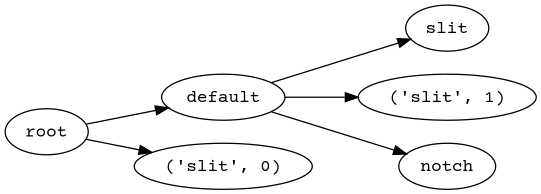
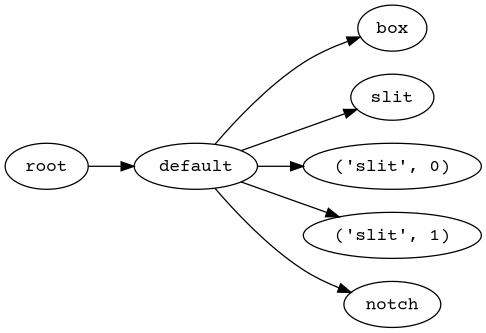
none -> (392, 28)
(113, 145) -> (274, 166)
